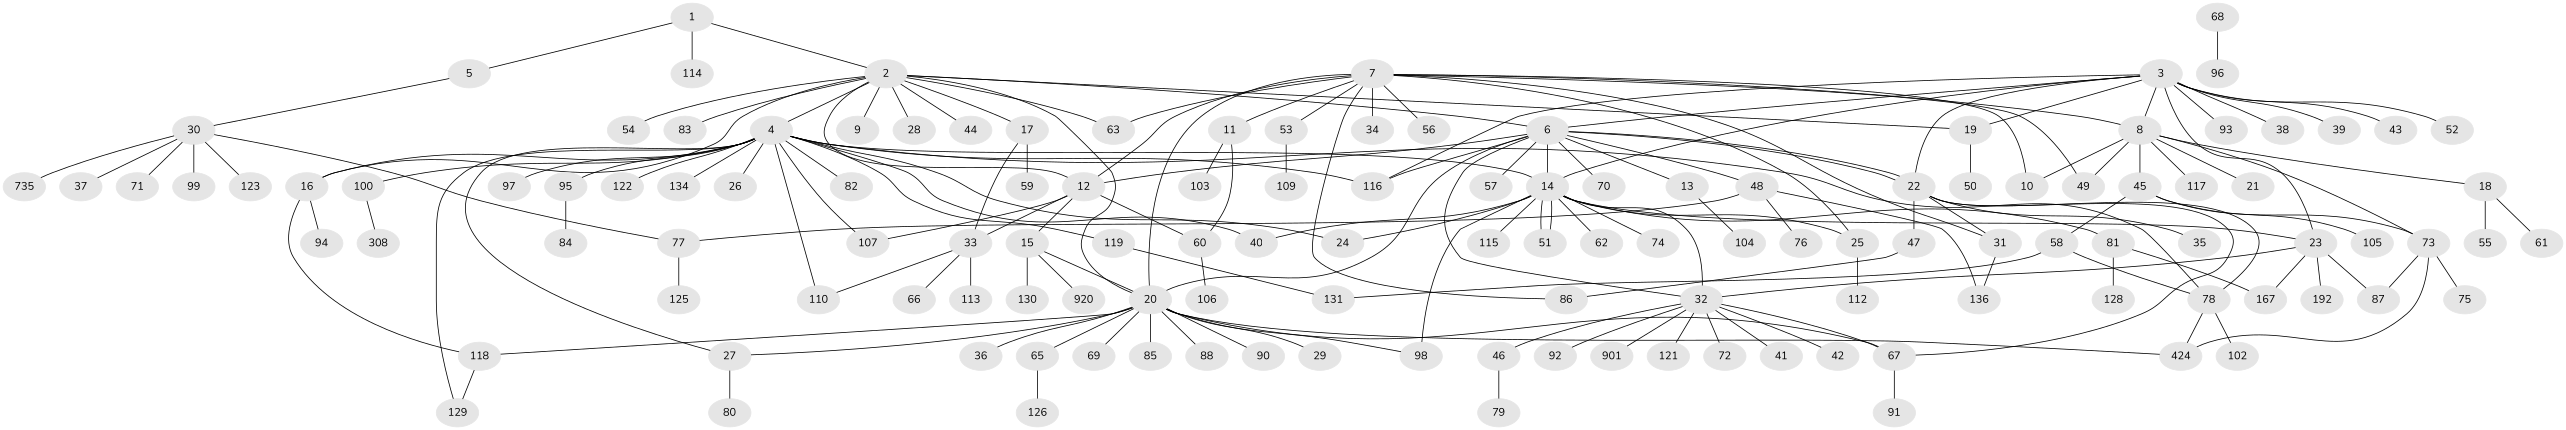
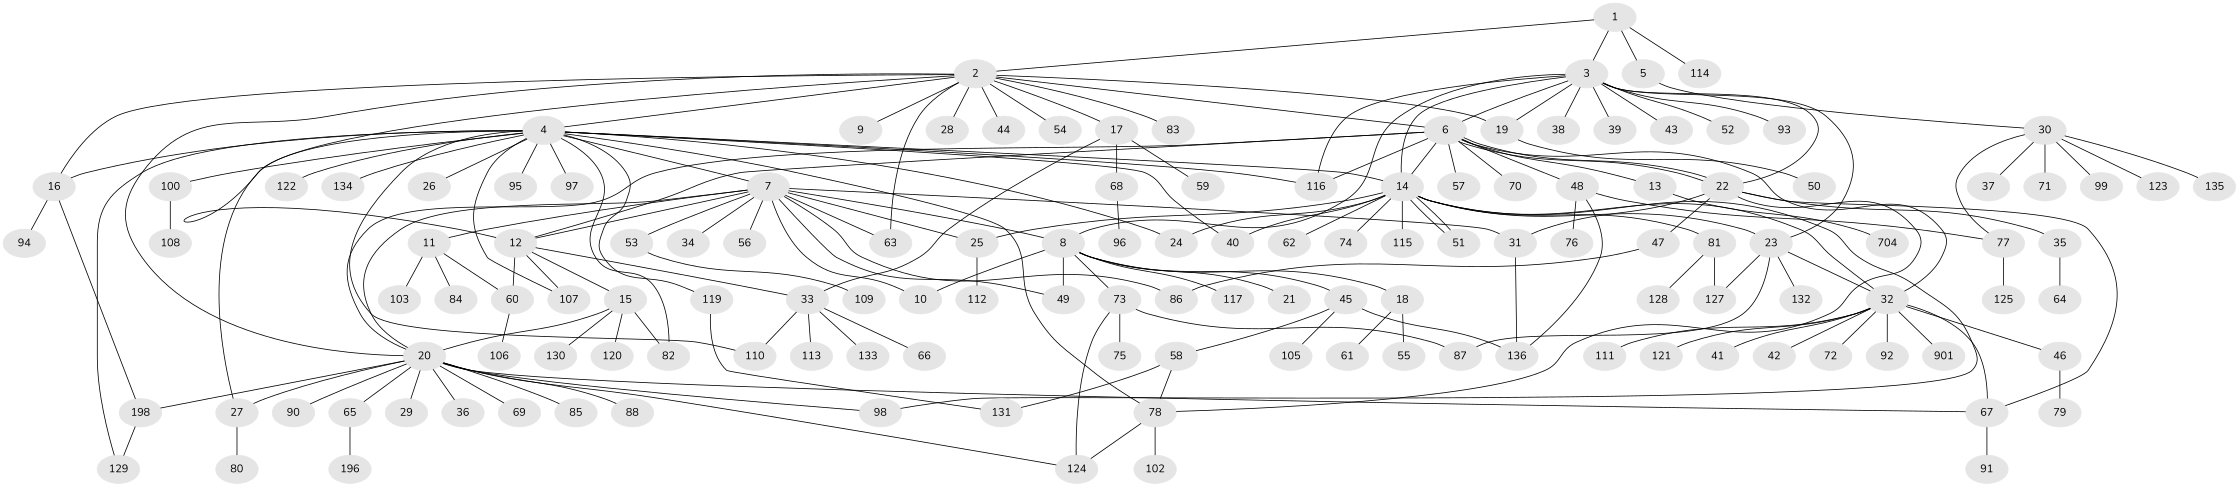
none -> (1601, 46)
none -> (656, 158)
none -> (1117, 159)
(24, 187) -> (2214, 187)
(566, 215) -> (443, 271)
(2317, 216) -> (1431, 328)
(378, 243) -> (170, 243)
(1744, 243) -> (1887, 243)
(1084, 300) -> (612, 356)
none -> (2060, 300)
(2265, 300) -> (1715, 300)
(2322, 300) -> (1801, 300)
none -> (647, 328)
(479, 356) -> (140, 413)
none -> (868, 356)
none -> (1605, 356)
(2181, 356) -> (1077, 469)
(1037, 413) -> (350, 469)
